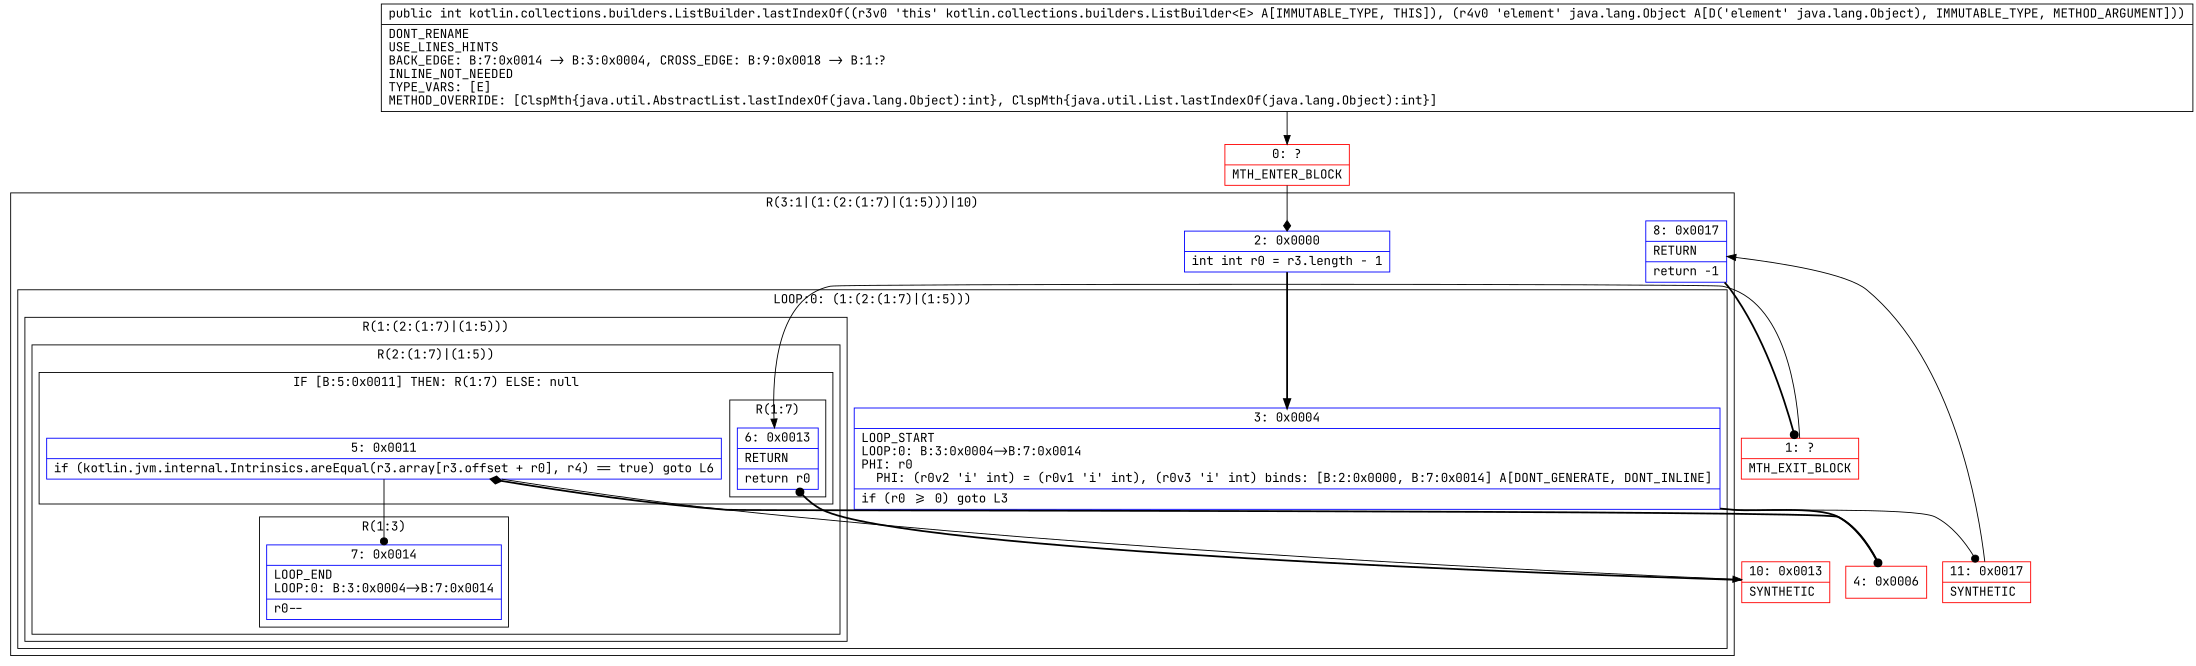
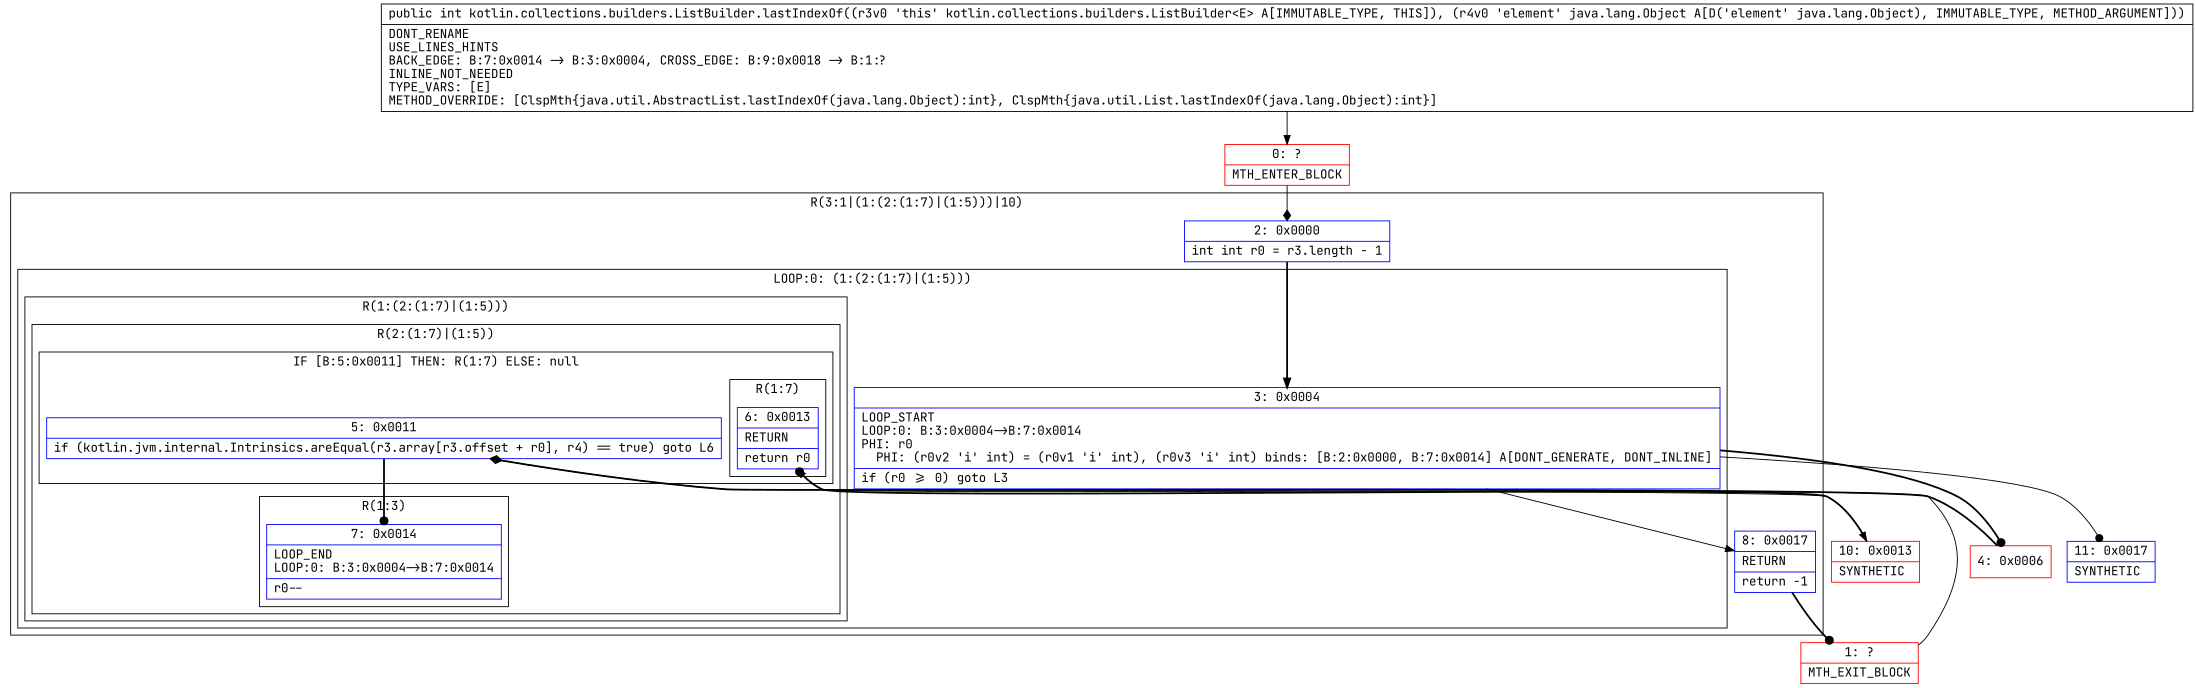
(1920, 354) -> (1606, 519)
(384, 510) -> (384, 489)
(1987, 582) -> (2111, 562)
